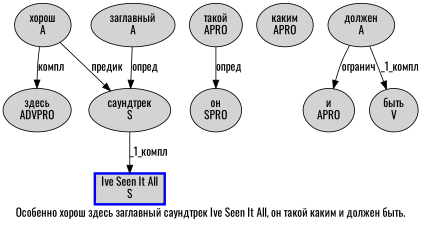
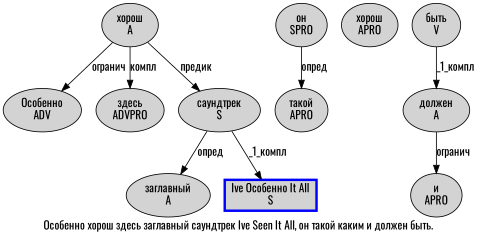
(285, 25) -> (370, 25)
(132, 63) -> (196, 149)
(216, 63) -> (302, 63)
(377, 64) -> (436, 63)
none -> (42, 110)
(130, 189) -> (271, 195)
